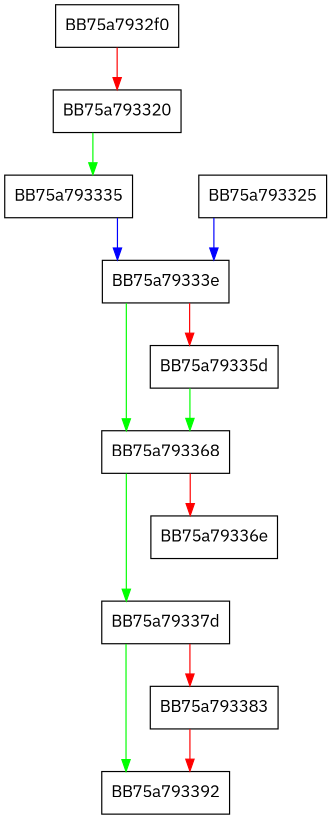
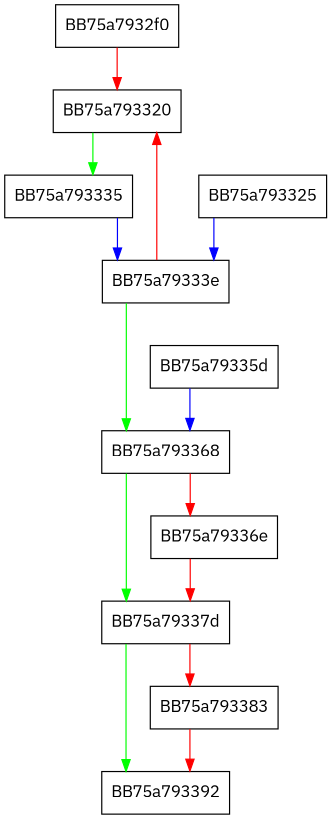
(190, 318) -> (157, 202)
(190, 403) -> (190, 403)
none -> (190, 574)
